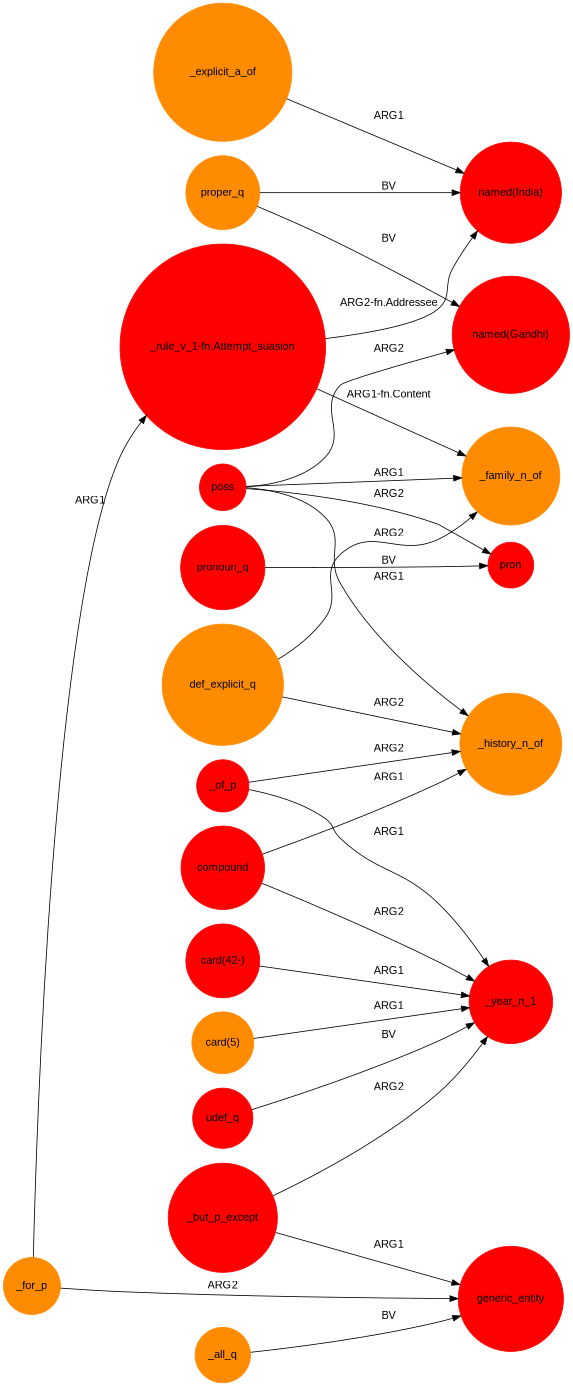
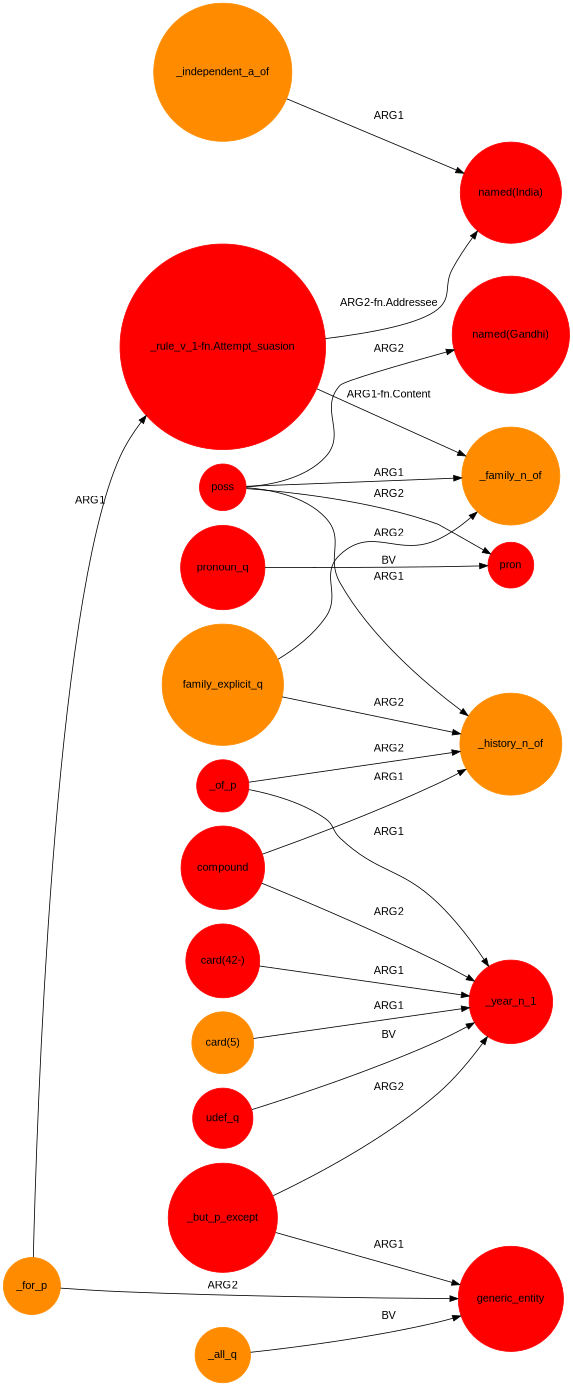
(223, 72) -> (223, 72)
(223, 193) -> none
(223, 685) -> (223, 685)
